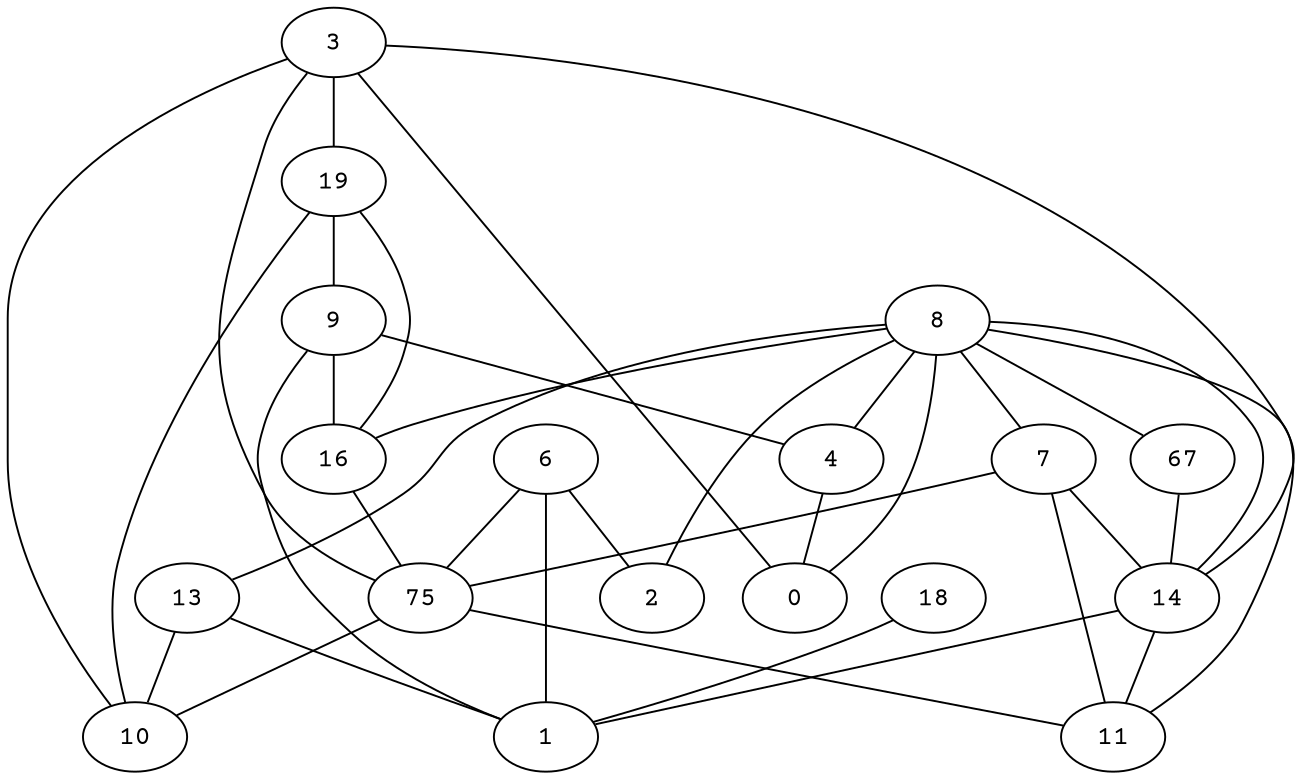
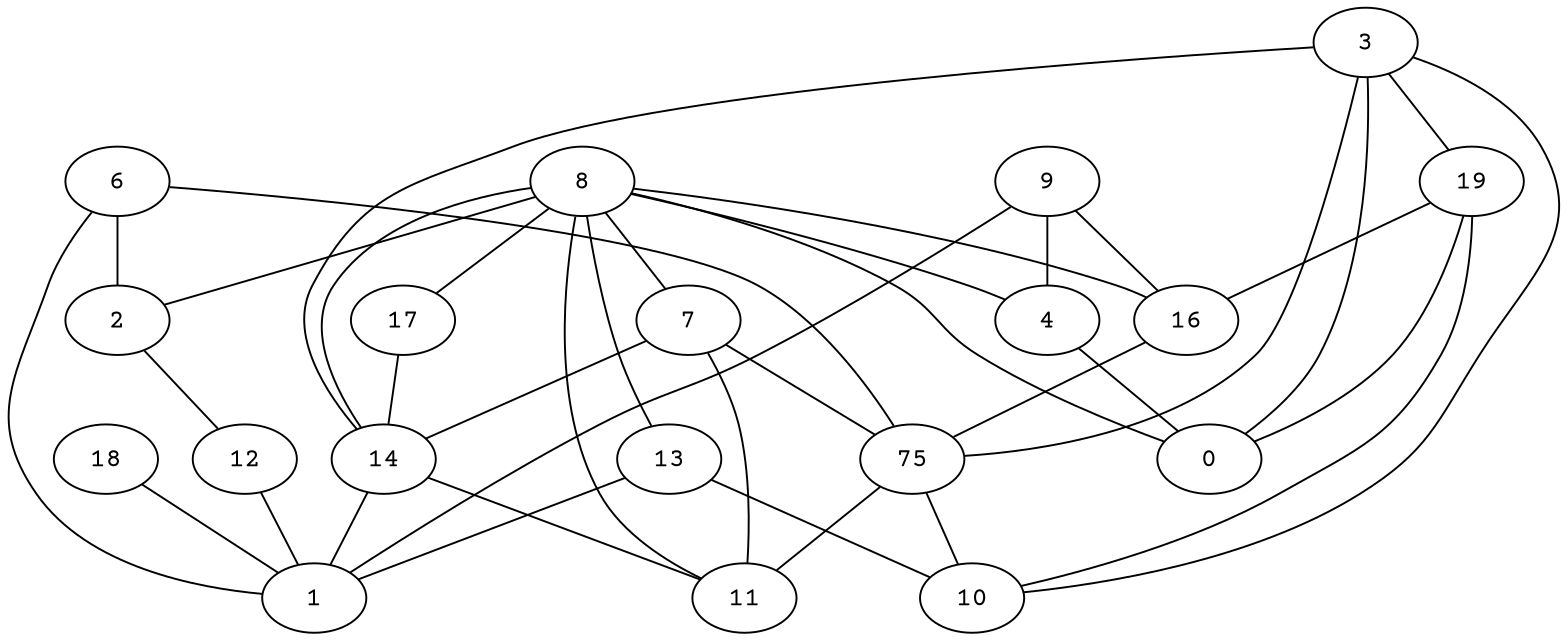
(334, 251) -> (1390, 357)
none -> (245, 459)
(1183, 459) -> (403, 320)
